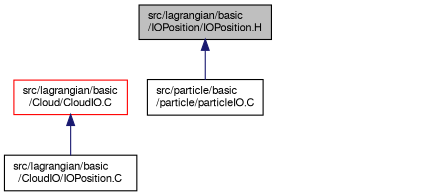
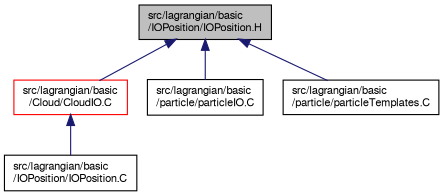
none -> (133, 63)
(205, 97) -> (205, 97)
none -> (361, 97)
(71, 173) -> (71, 173)
